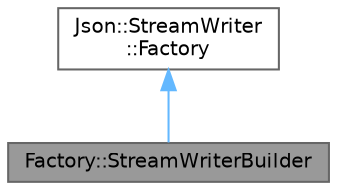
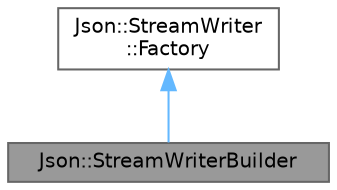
(169, 162) -> (169, 162)
